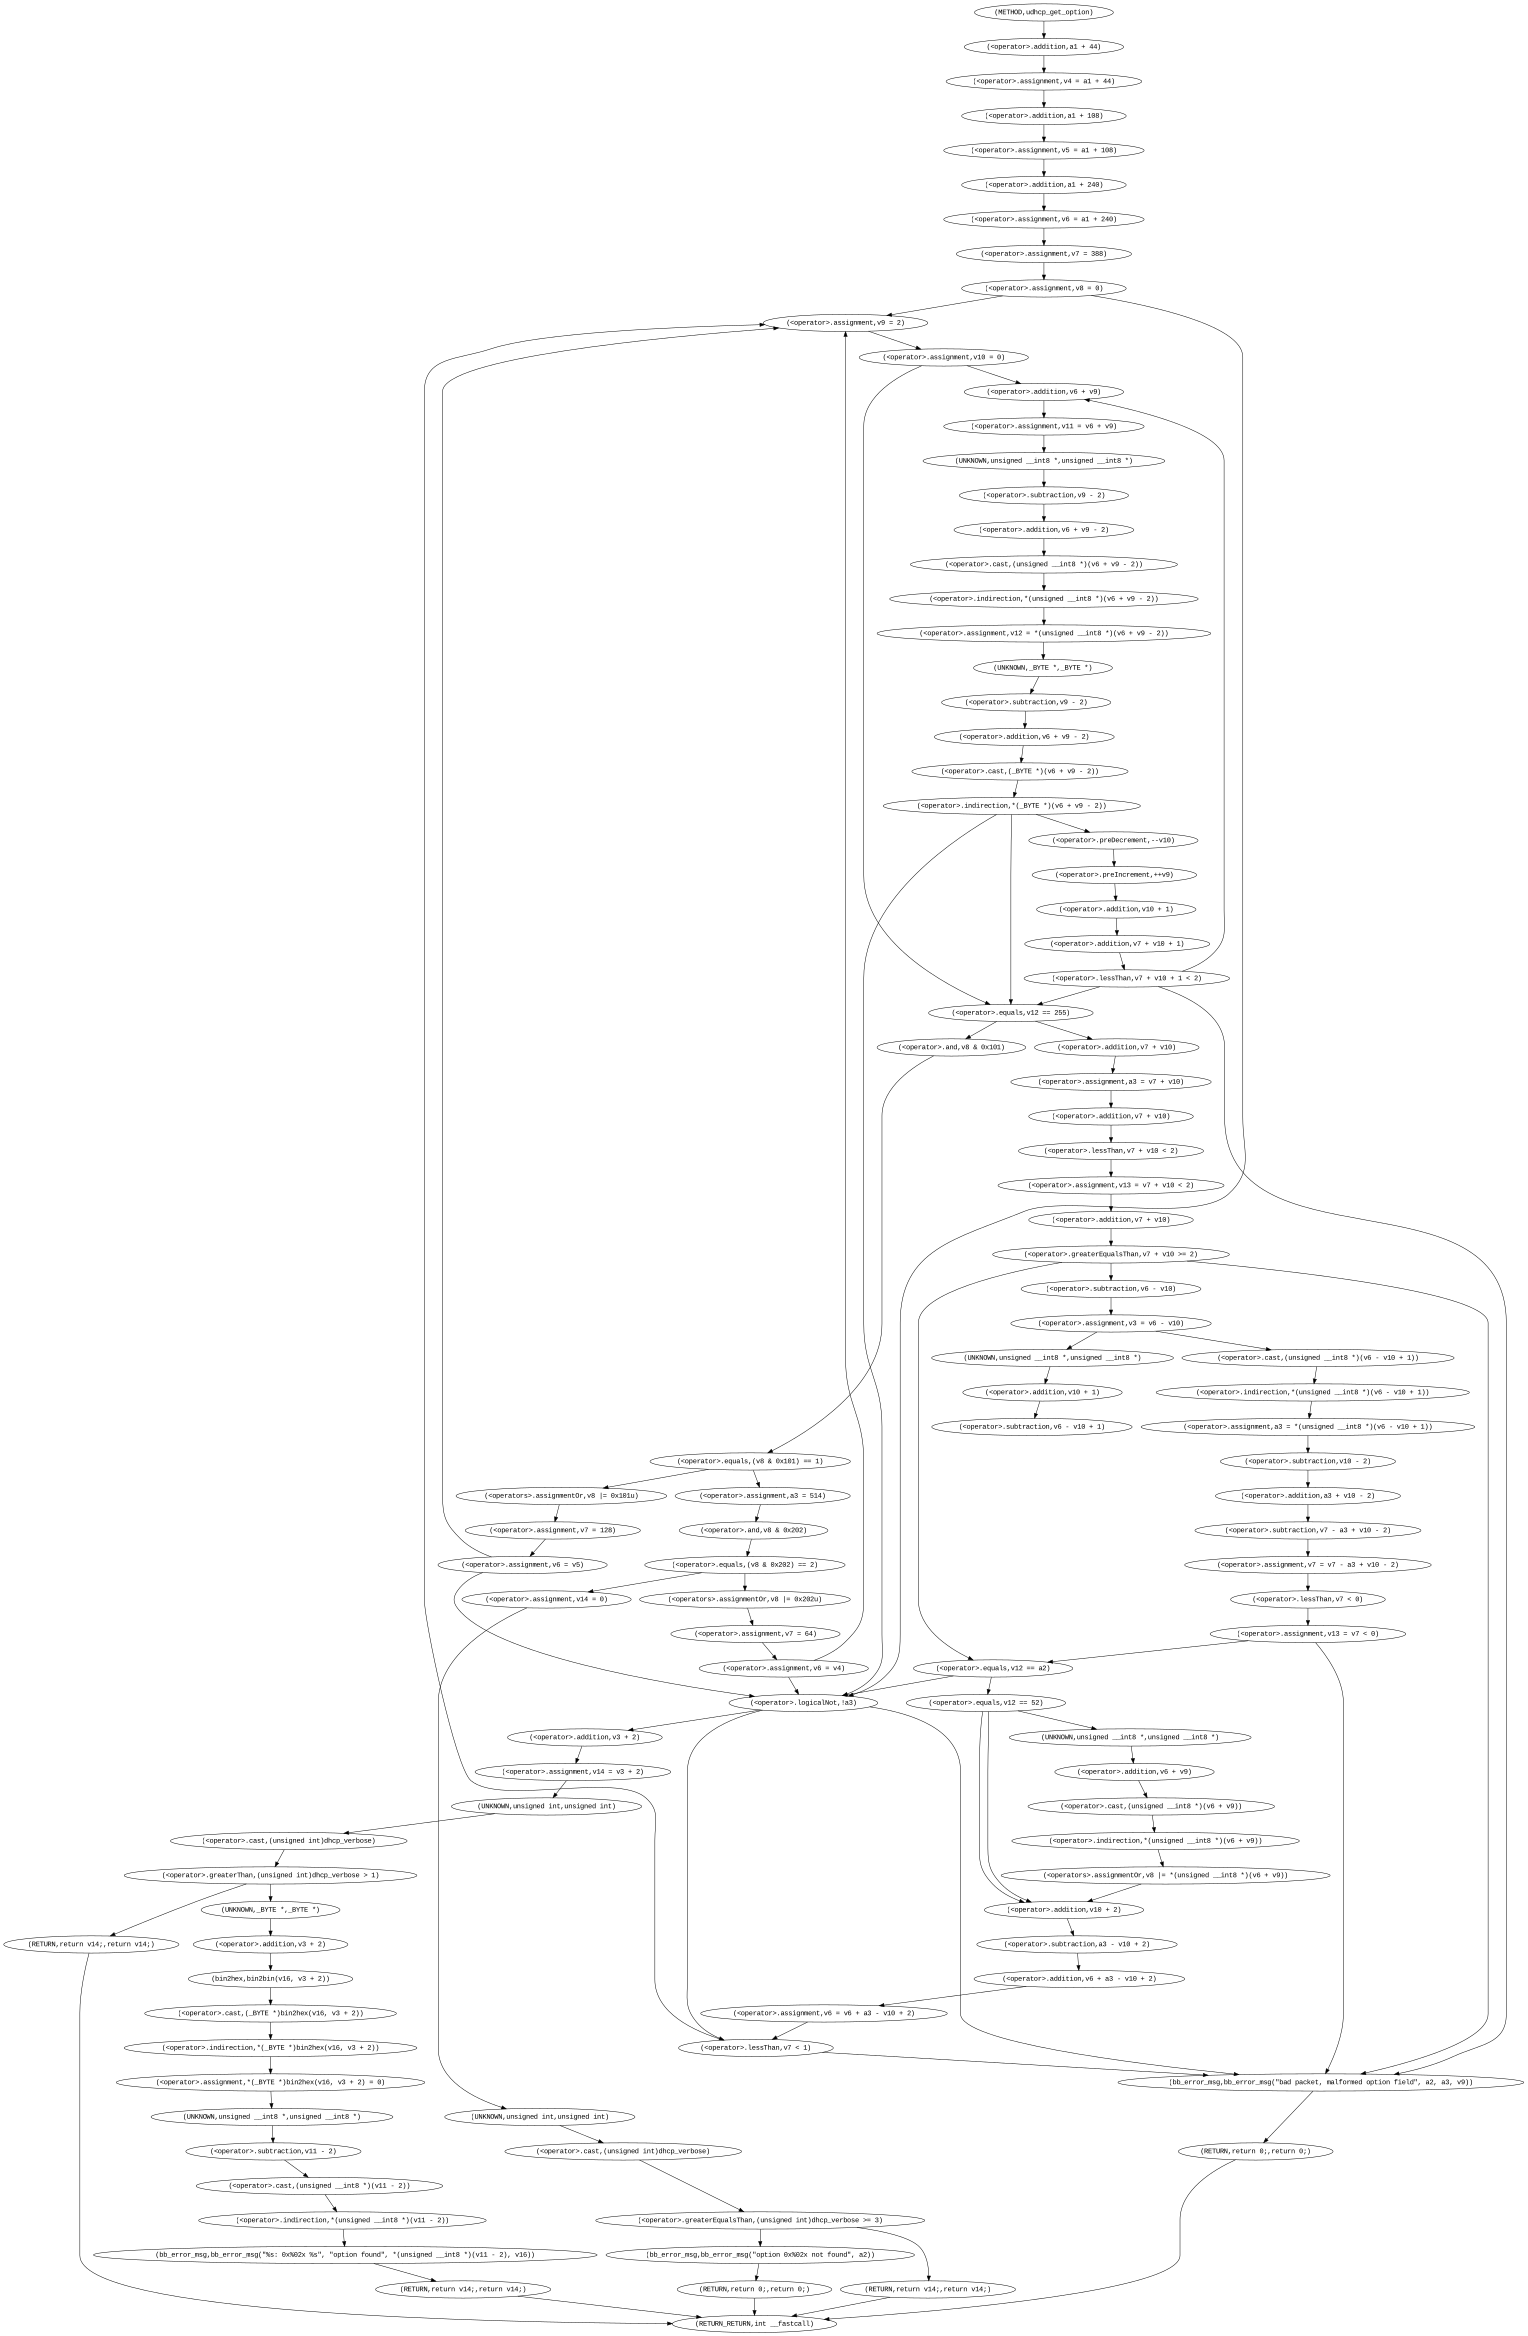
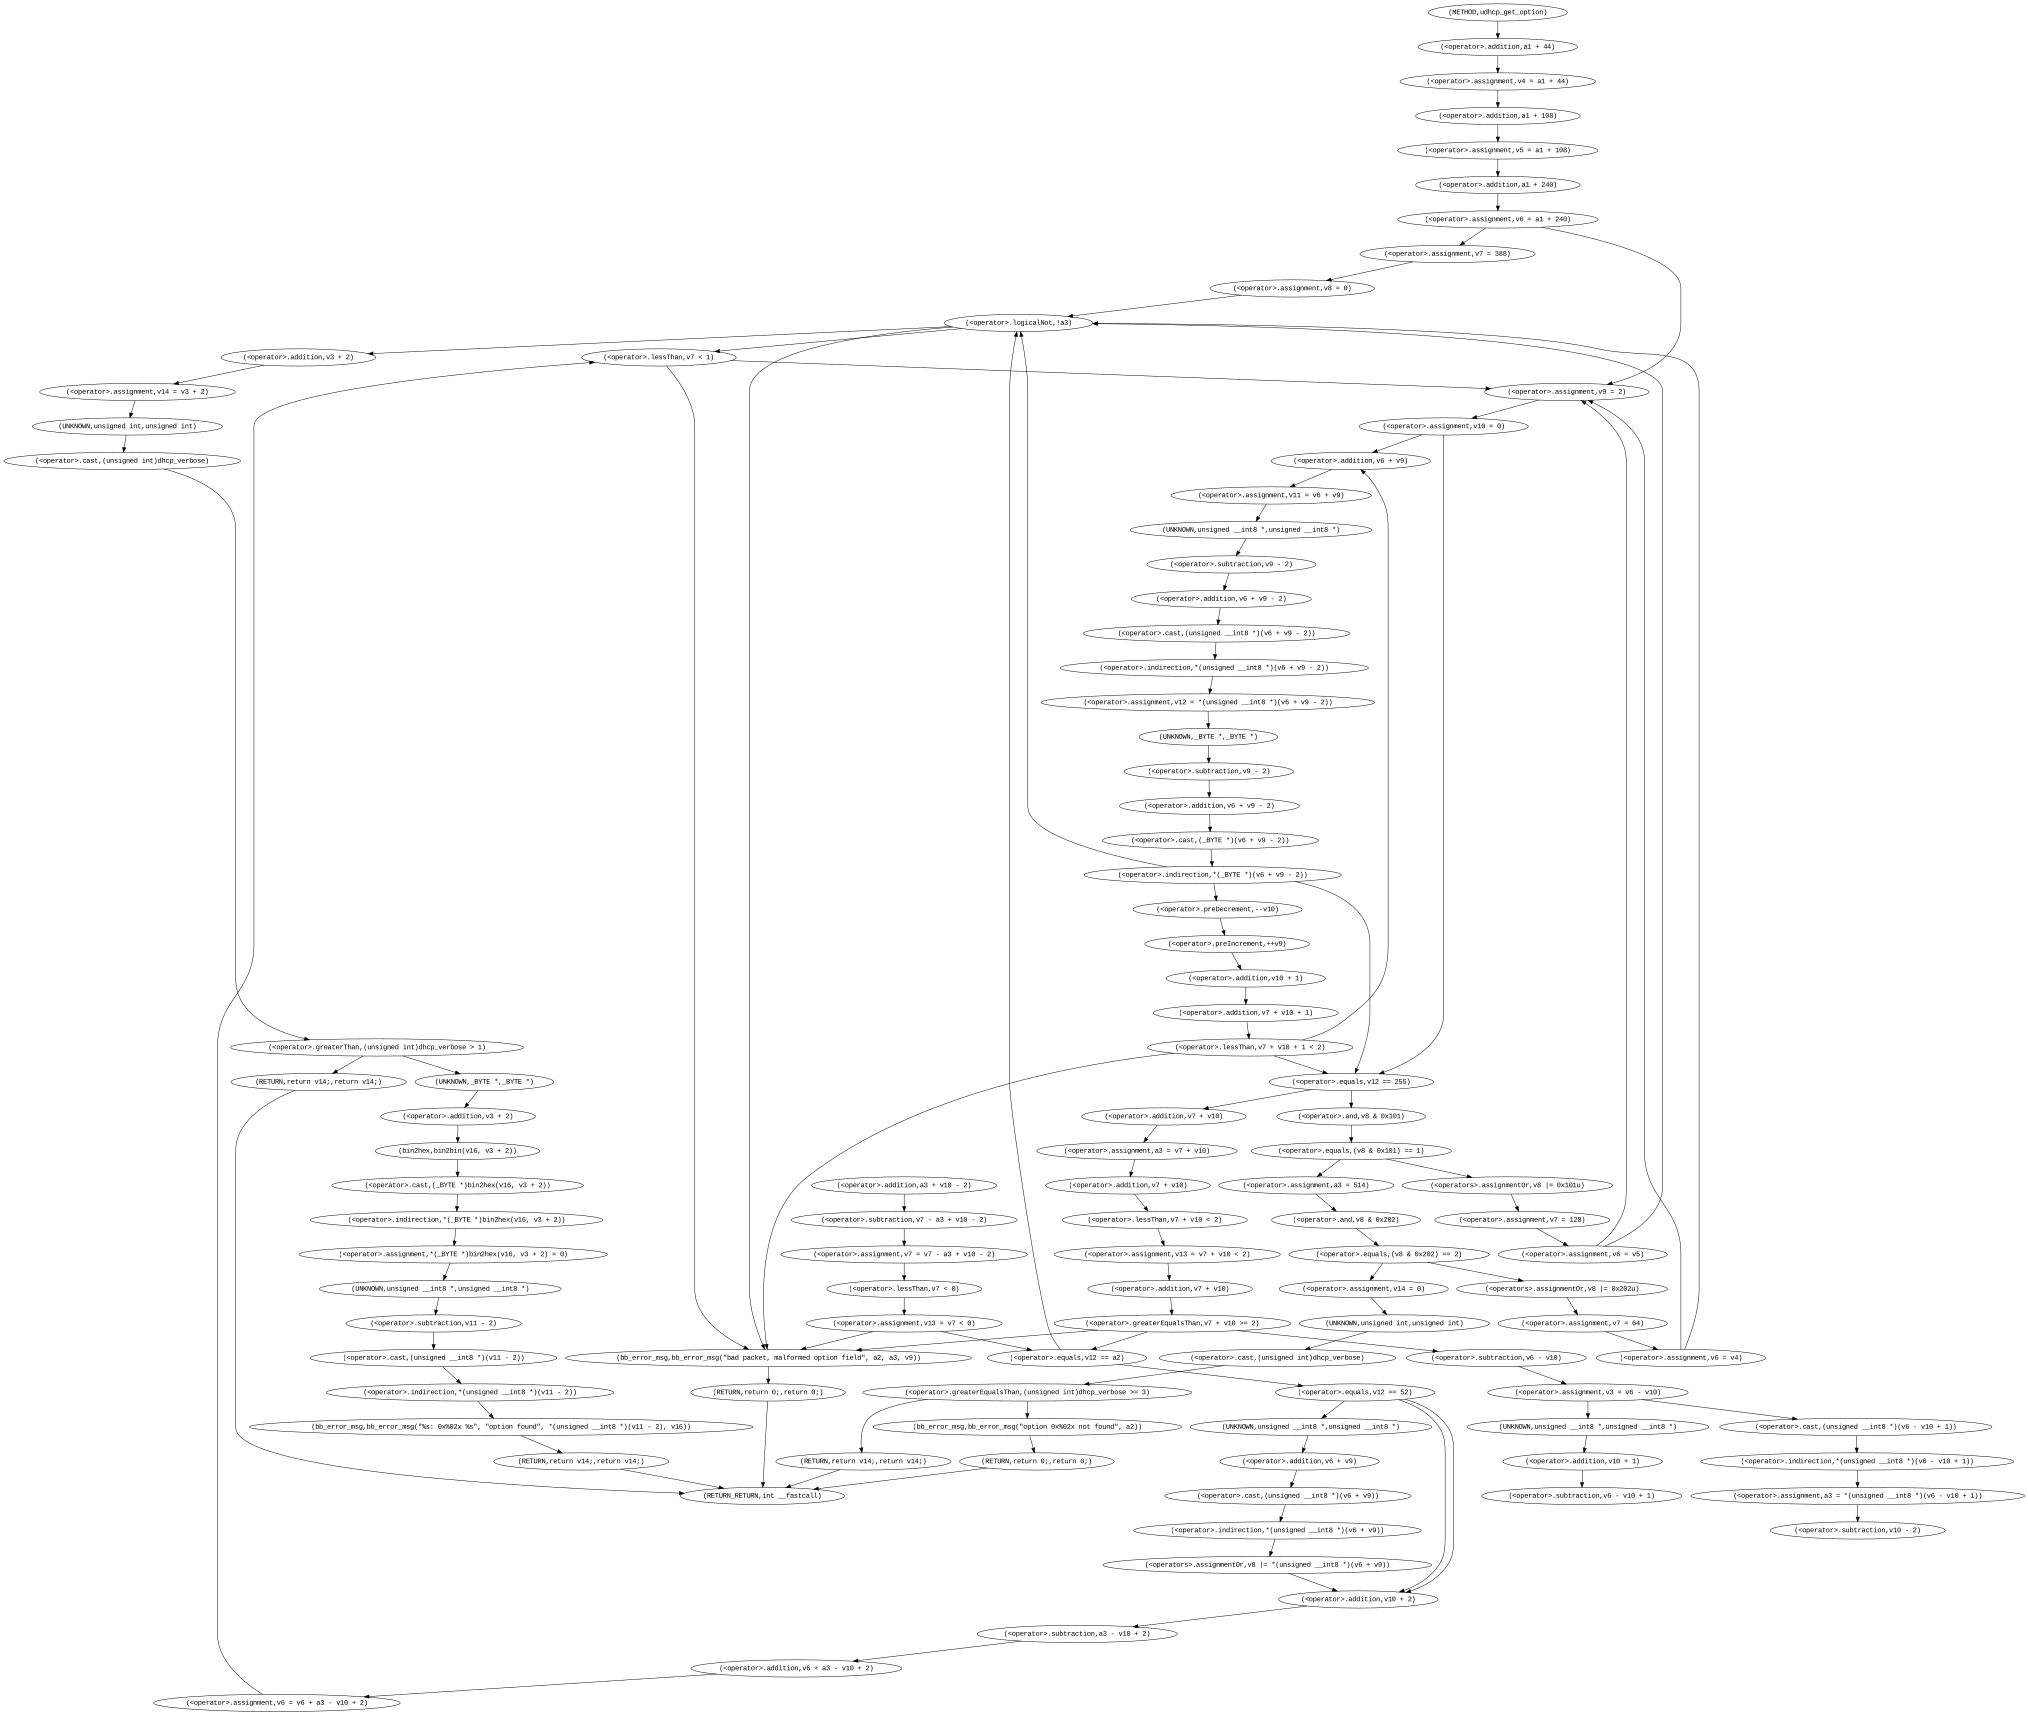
(947, 305) -> (1677, 277)
(1308, 1476) -> none
